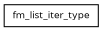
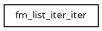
(51, 16) -> (51, 16)
